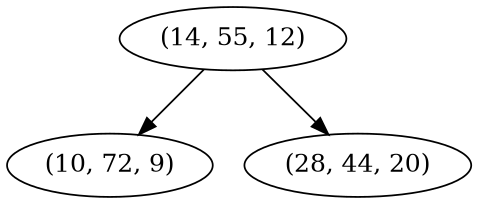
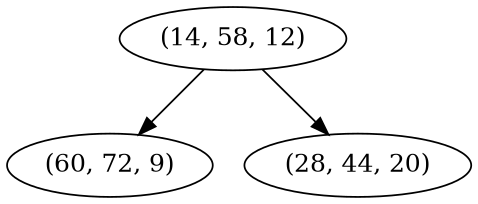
(233, 39) -> (233, 39)
(110, 165) -> (110, 165)
